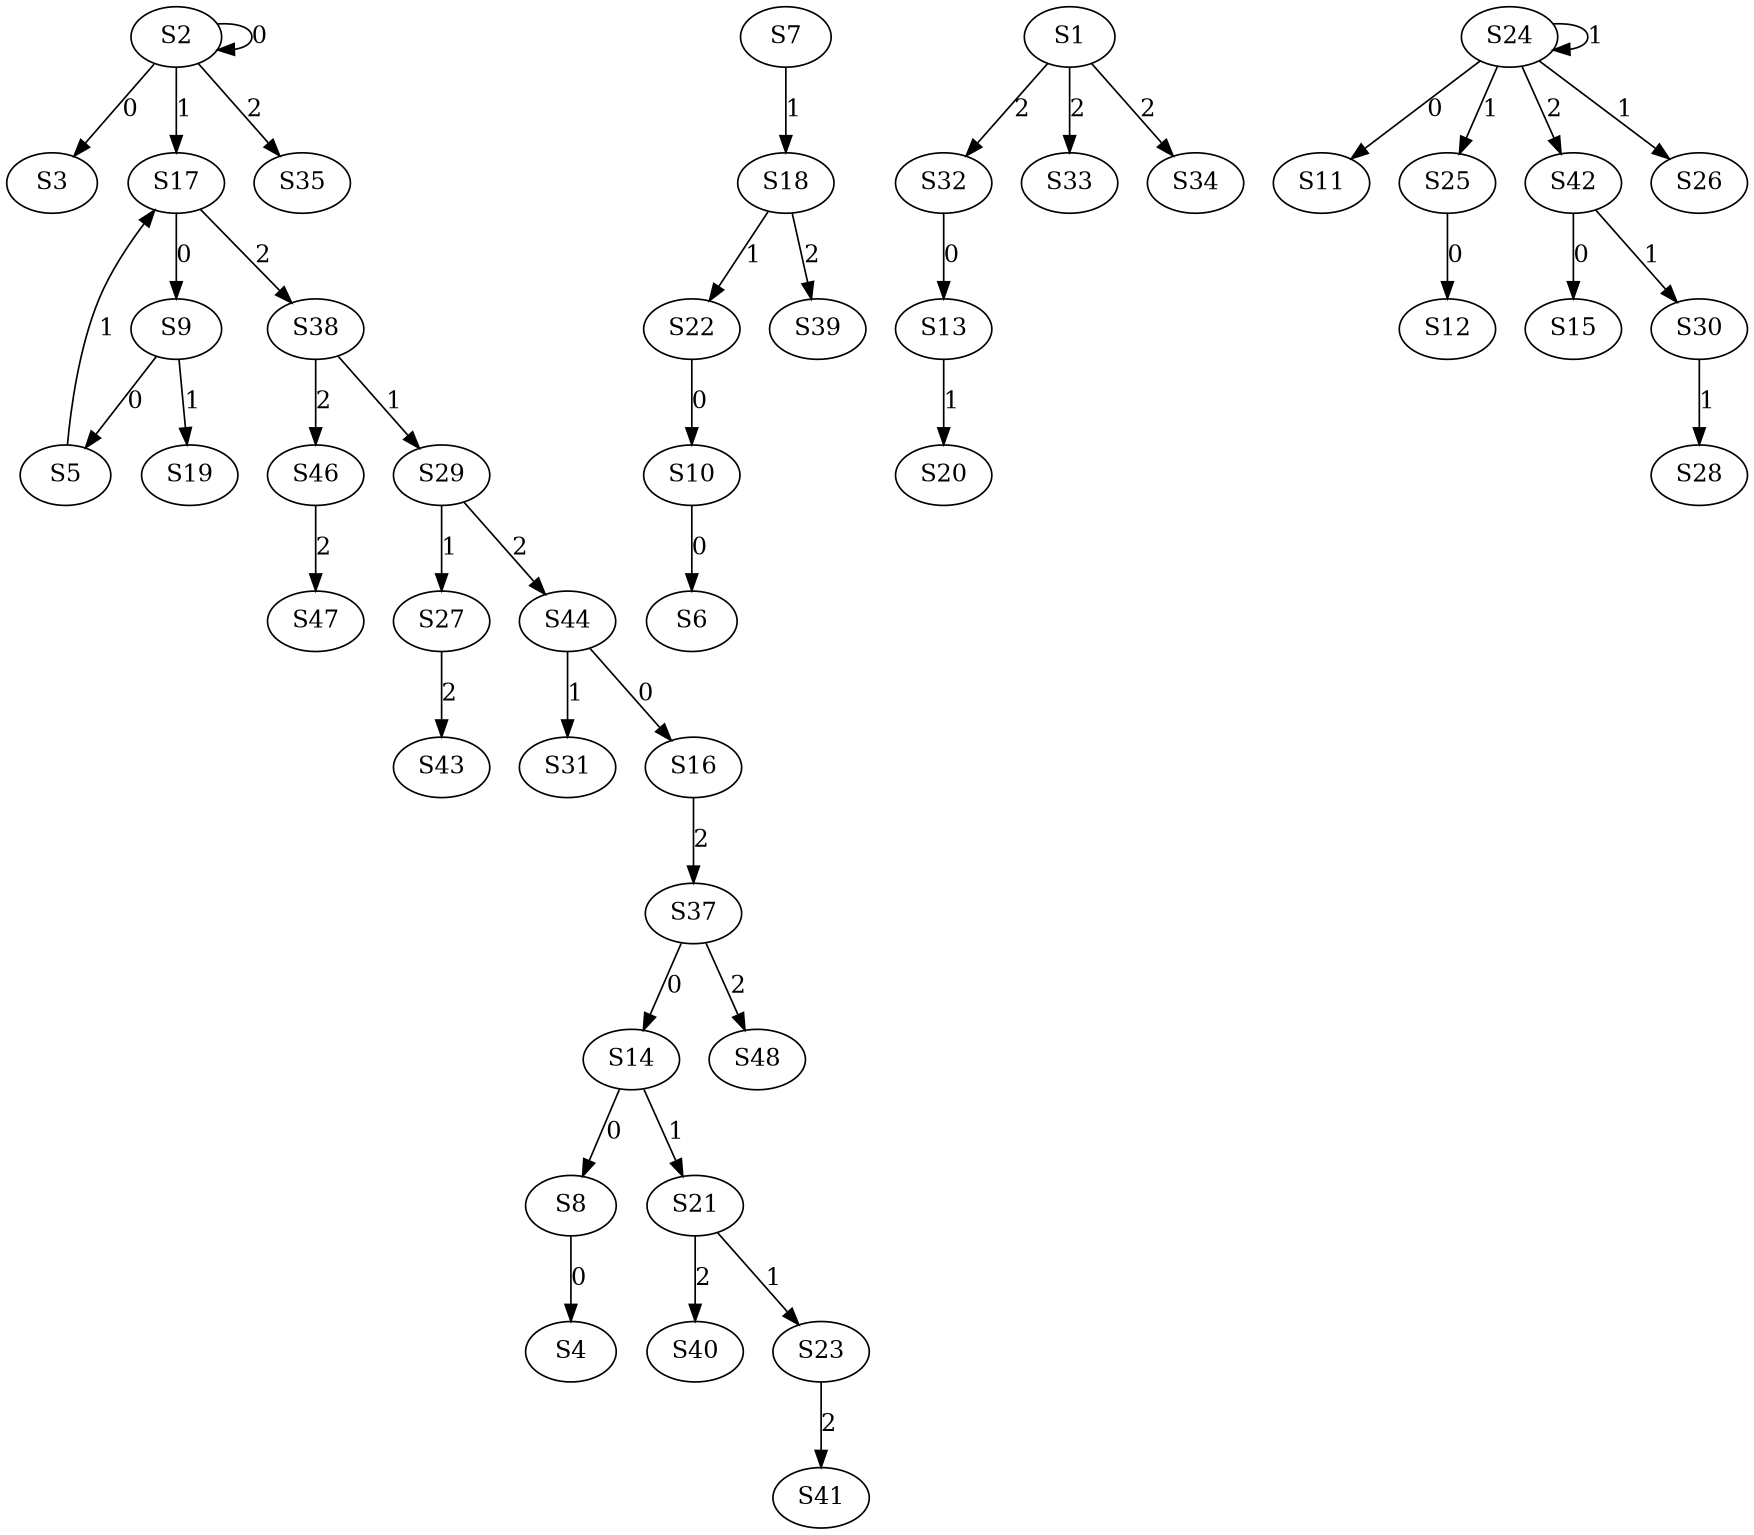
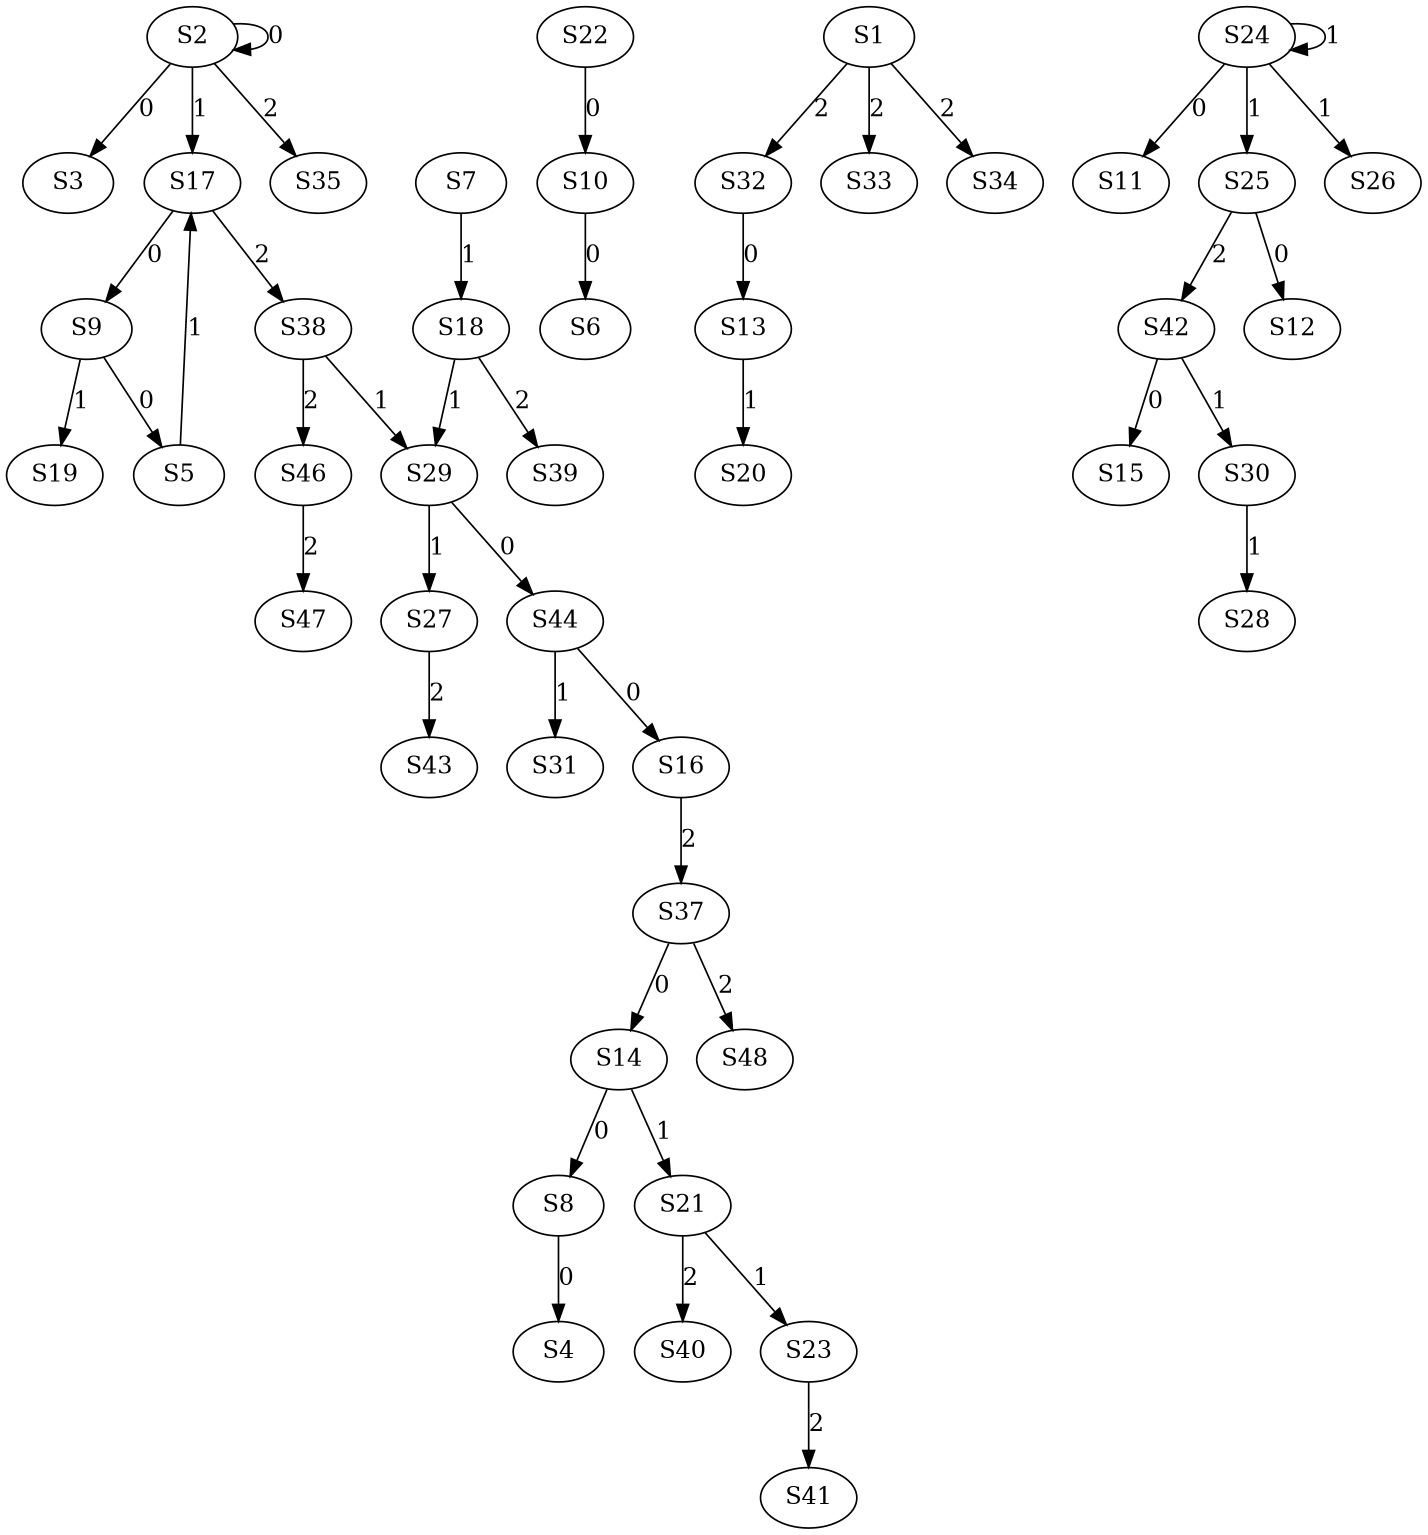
(1538, 102) -> (1211, 249)
(743, 249) -> (447, 394)
(521, 548) -> (508, 548)
